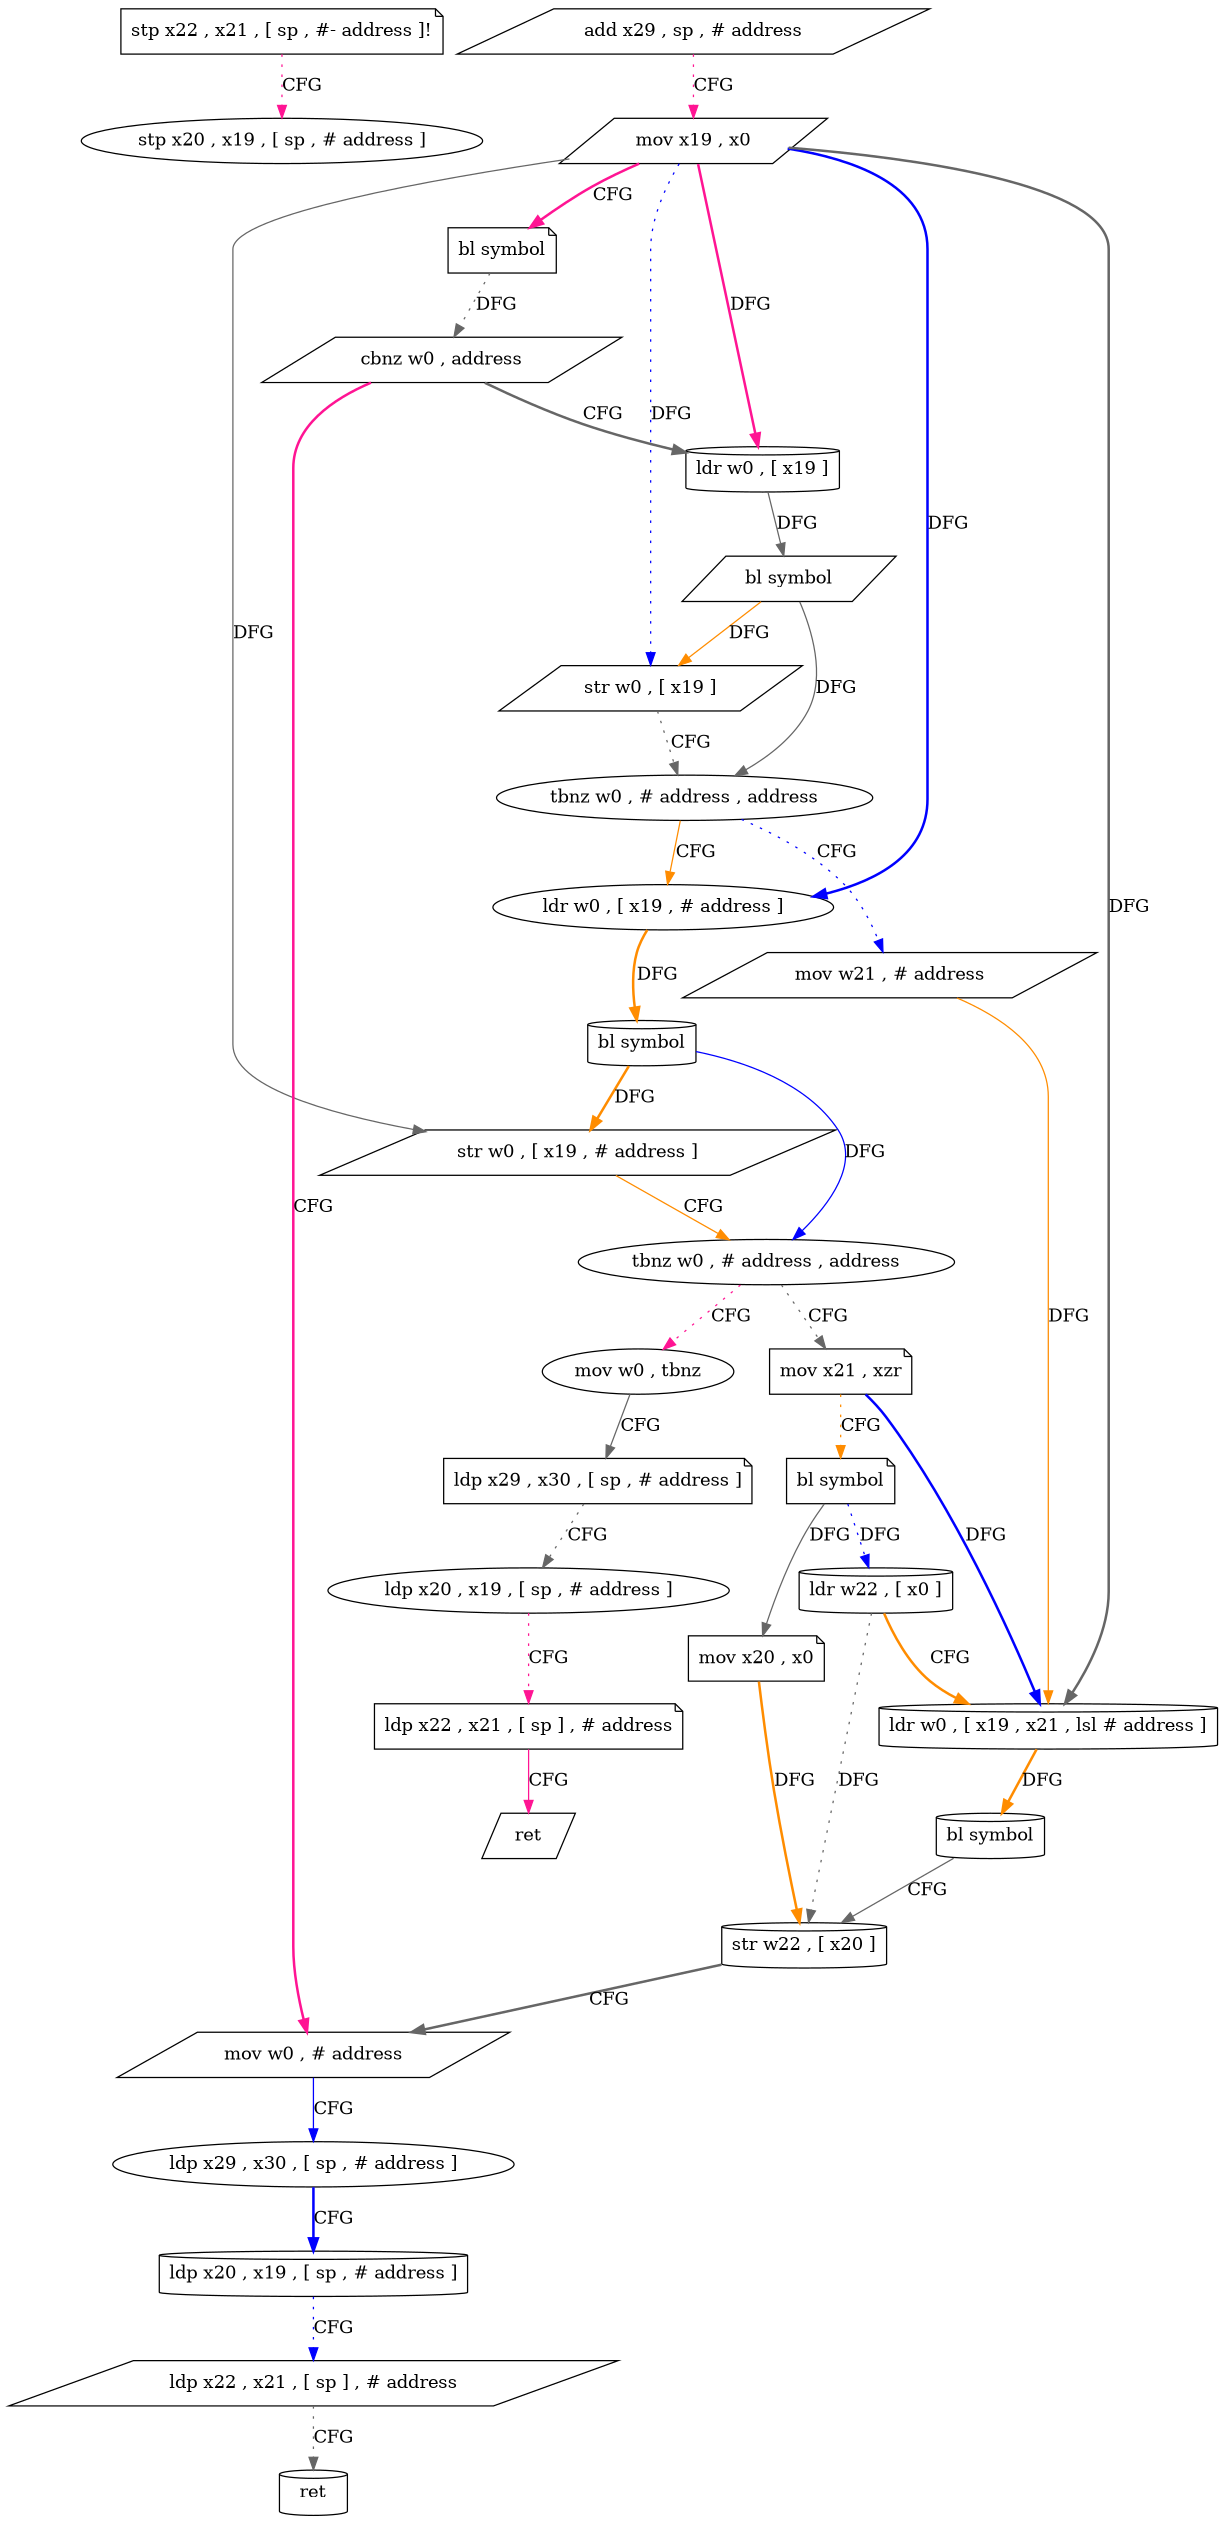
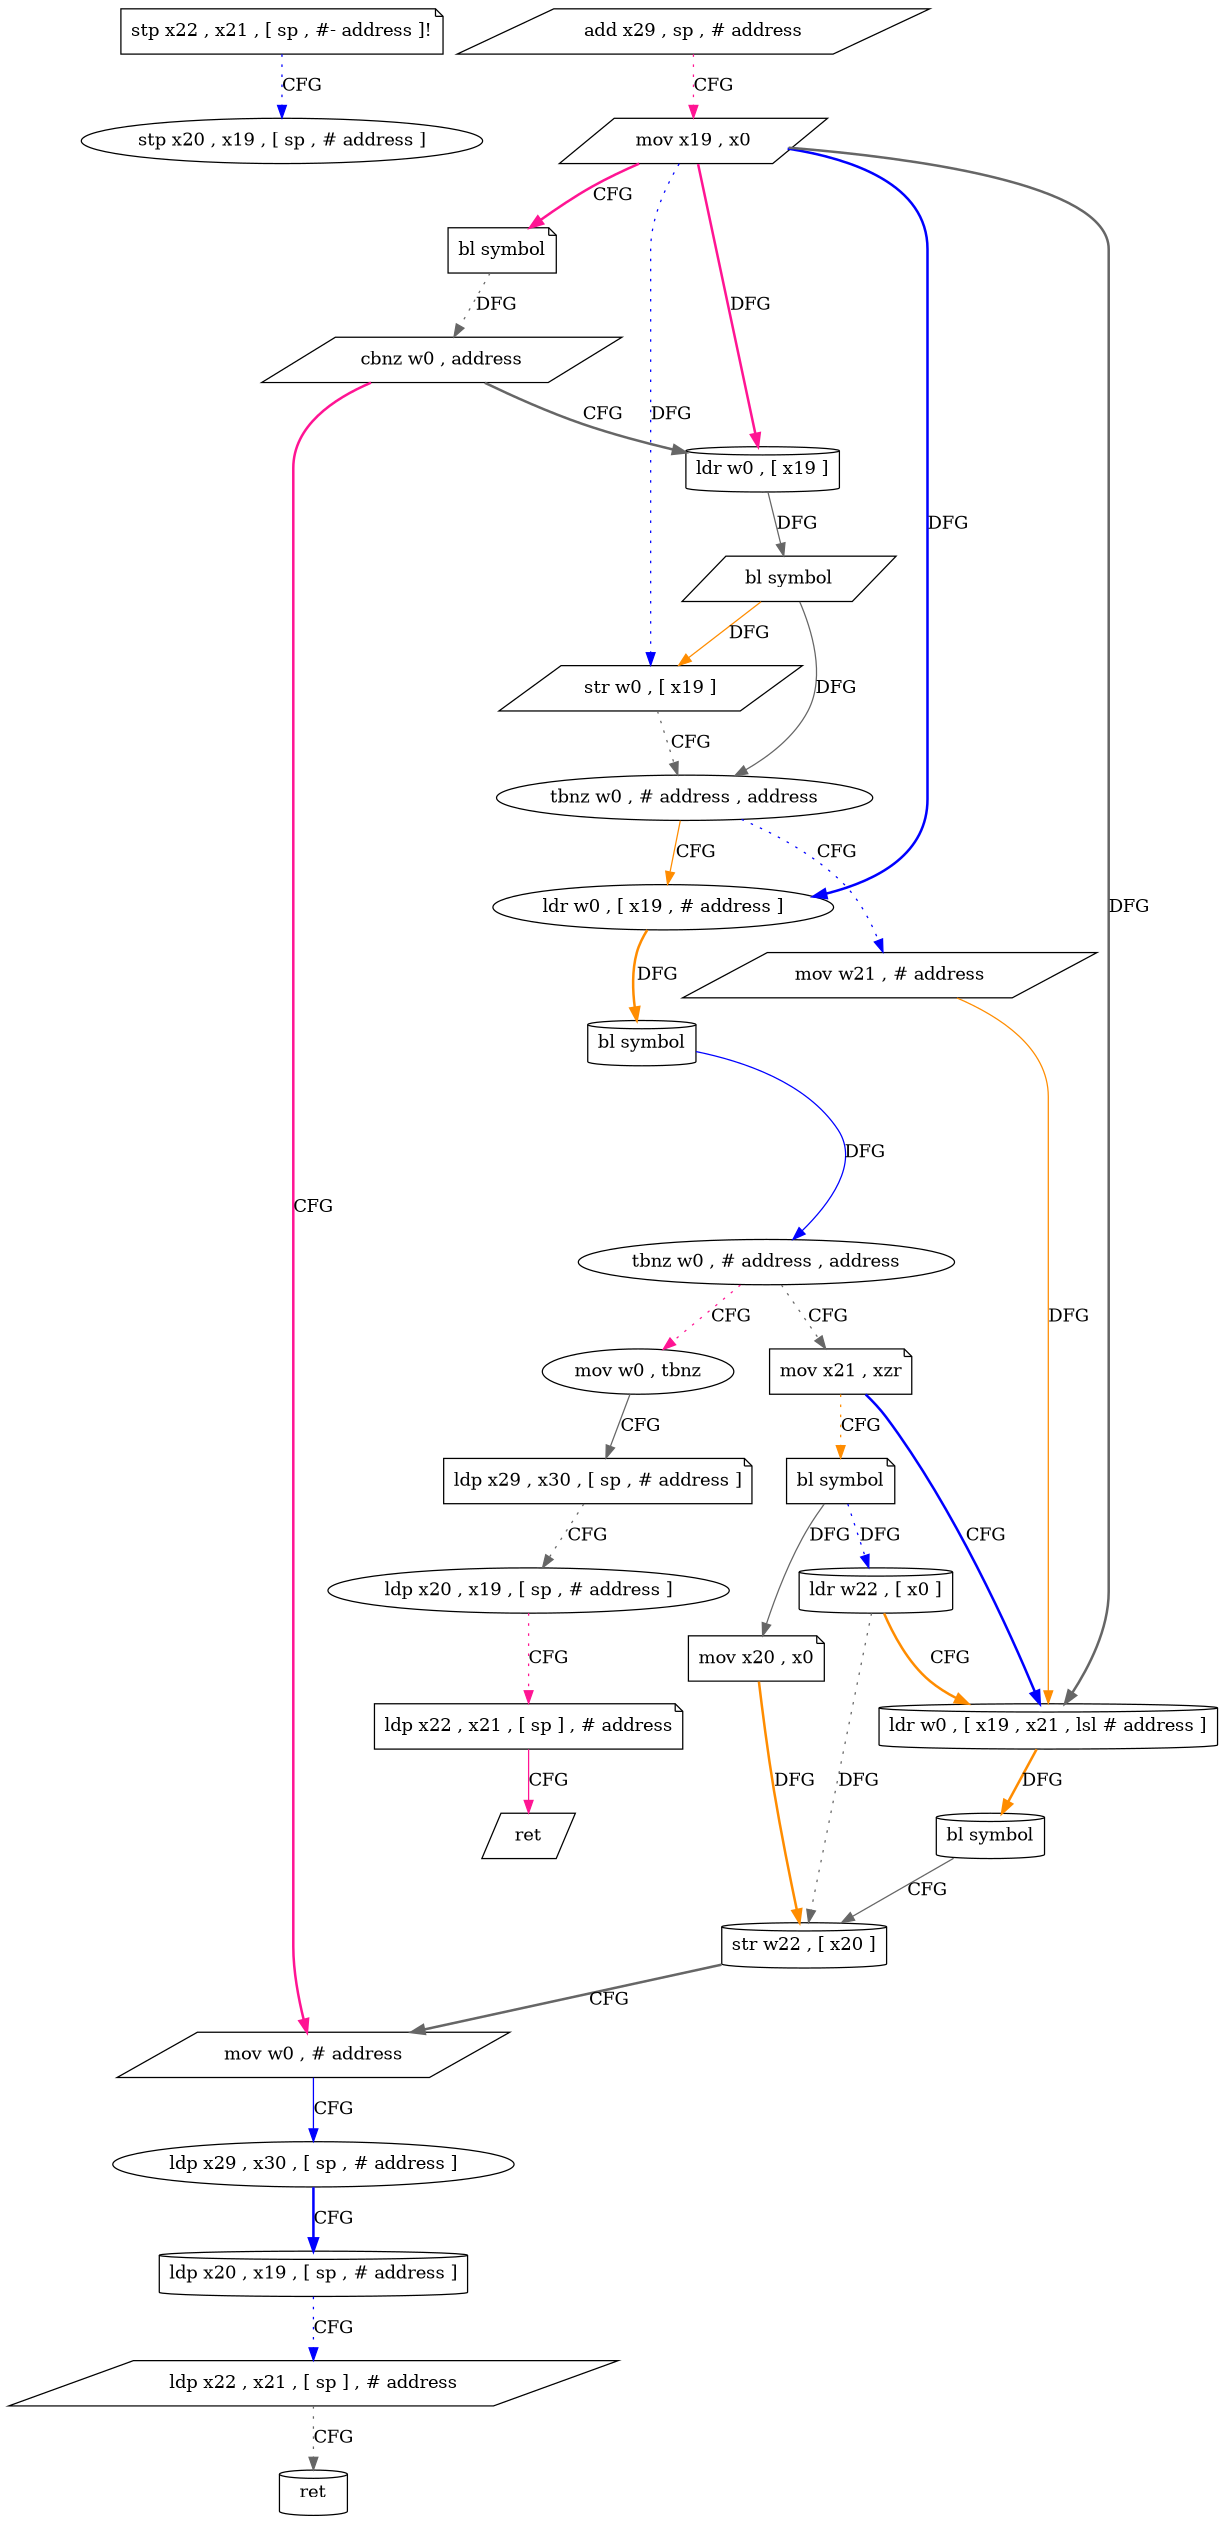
(282, 80) -> (282, 80)
(578, 1153) -> none
(986, 1536) -> (986, 1536)
